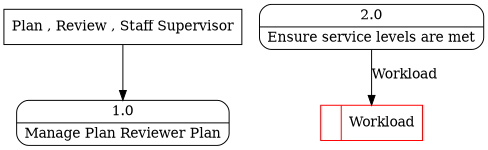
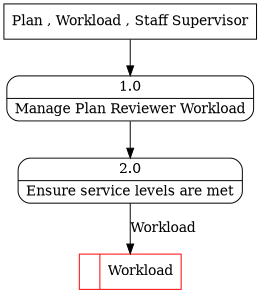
(123, 27) -> (130, 22)
(123, 134) -> (130, 109)
none -> (130, 135)
